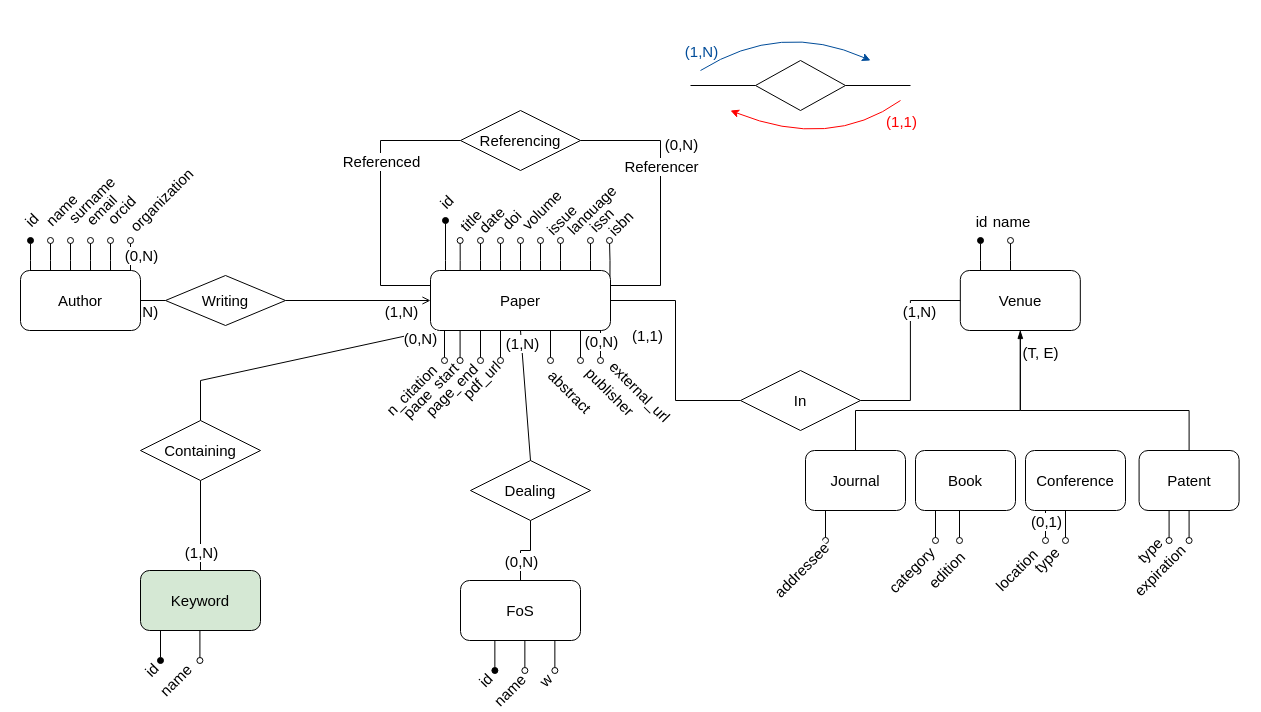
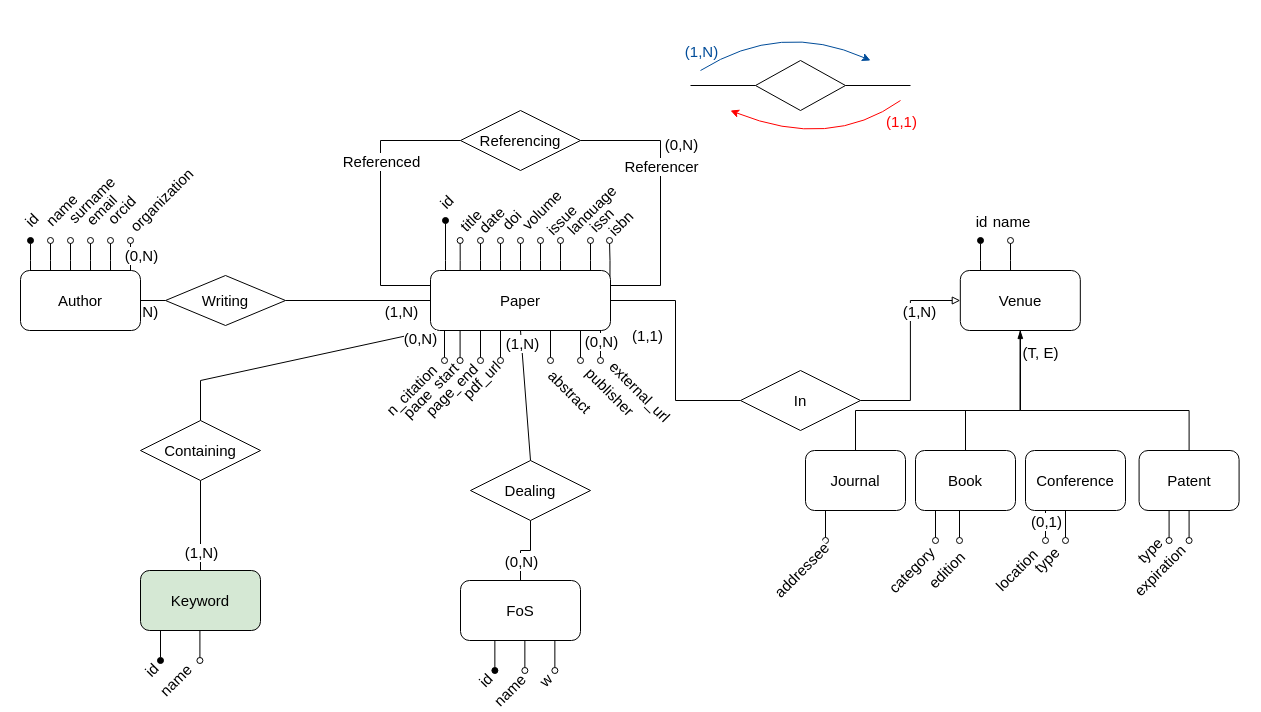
(425, 301) -> (425, 301)
(955, 301) -> (951, 301)
none -> (966, 432)
